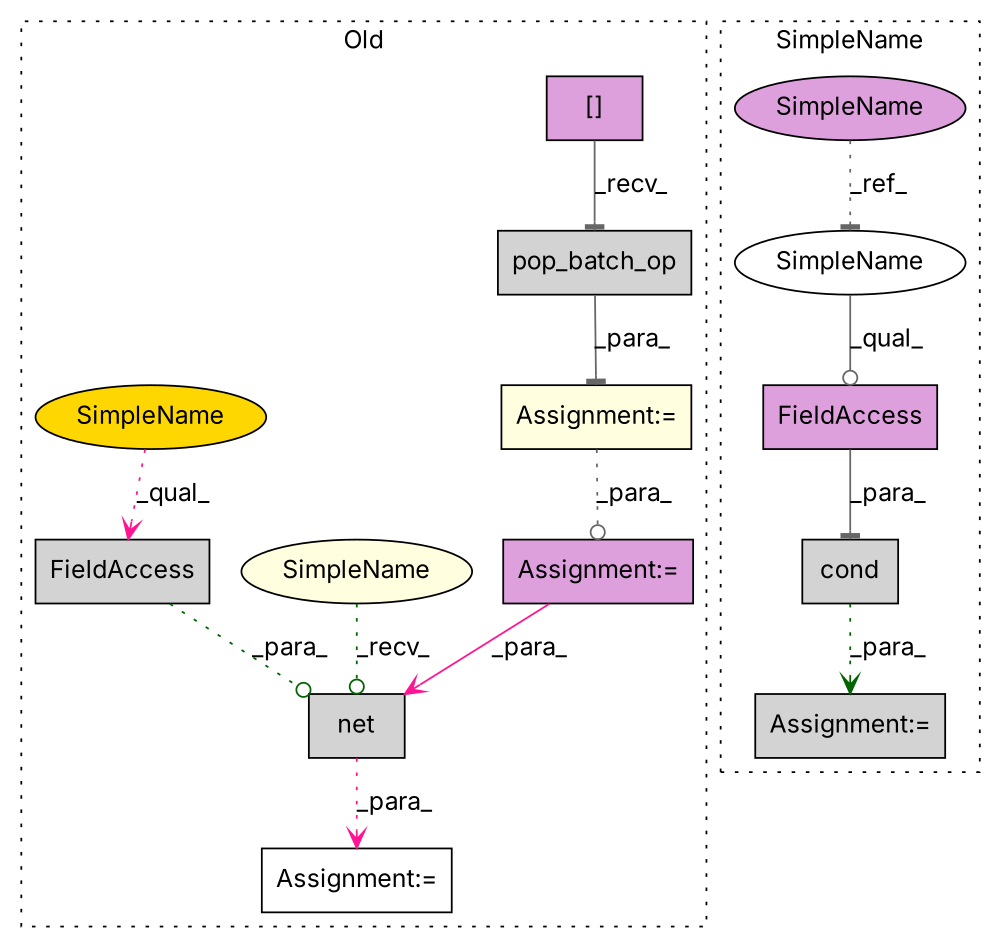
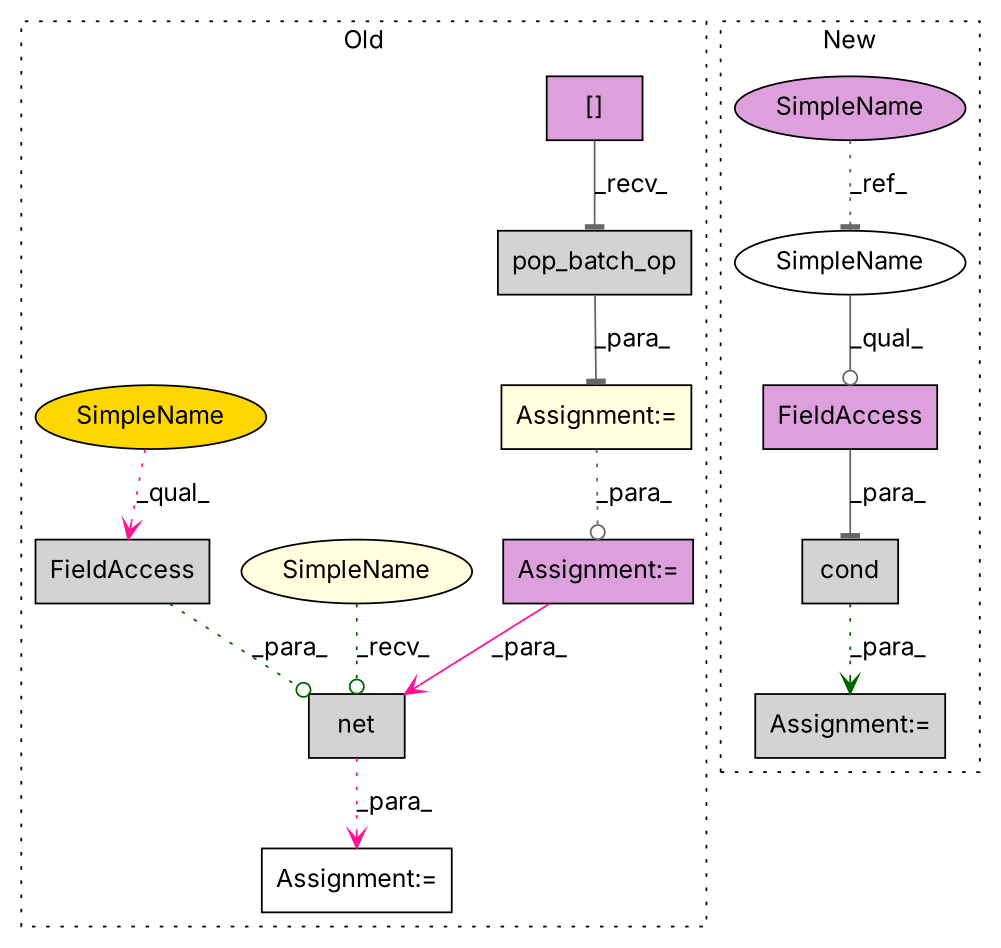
(850, 42) -> (850, 42)
